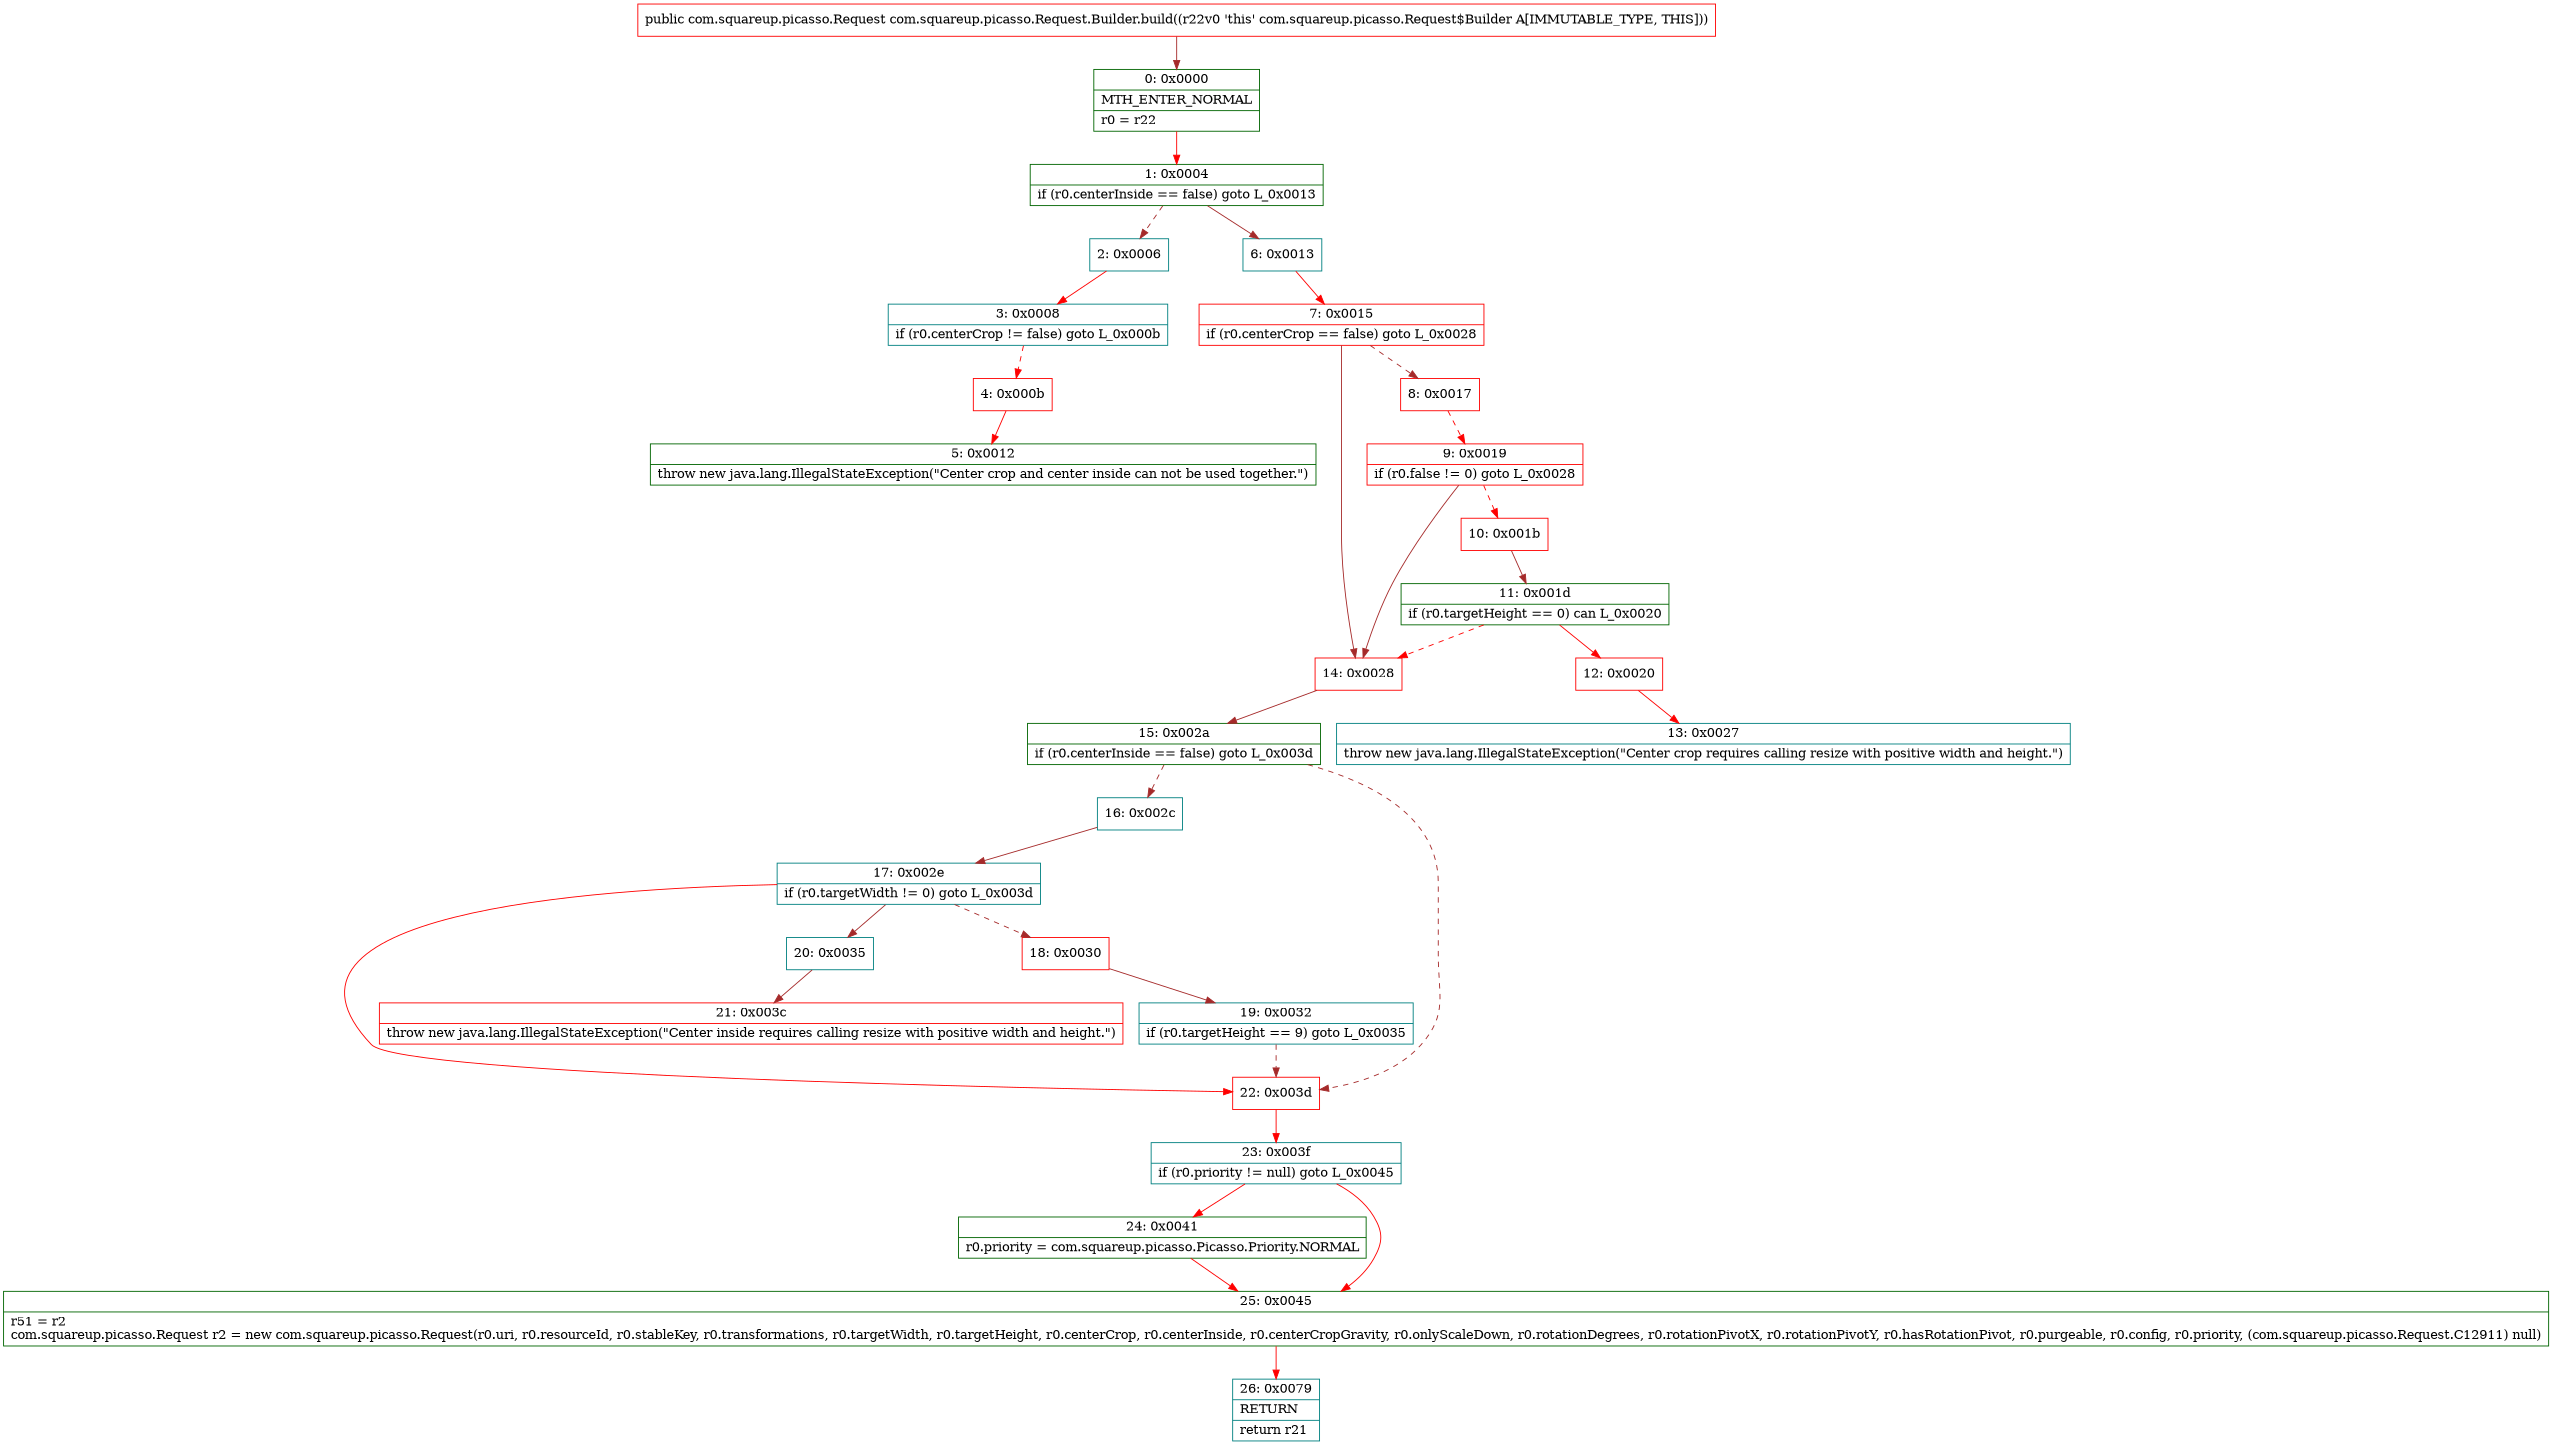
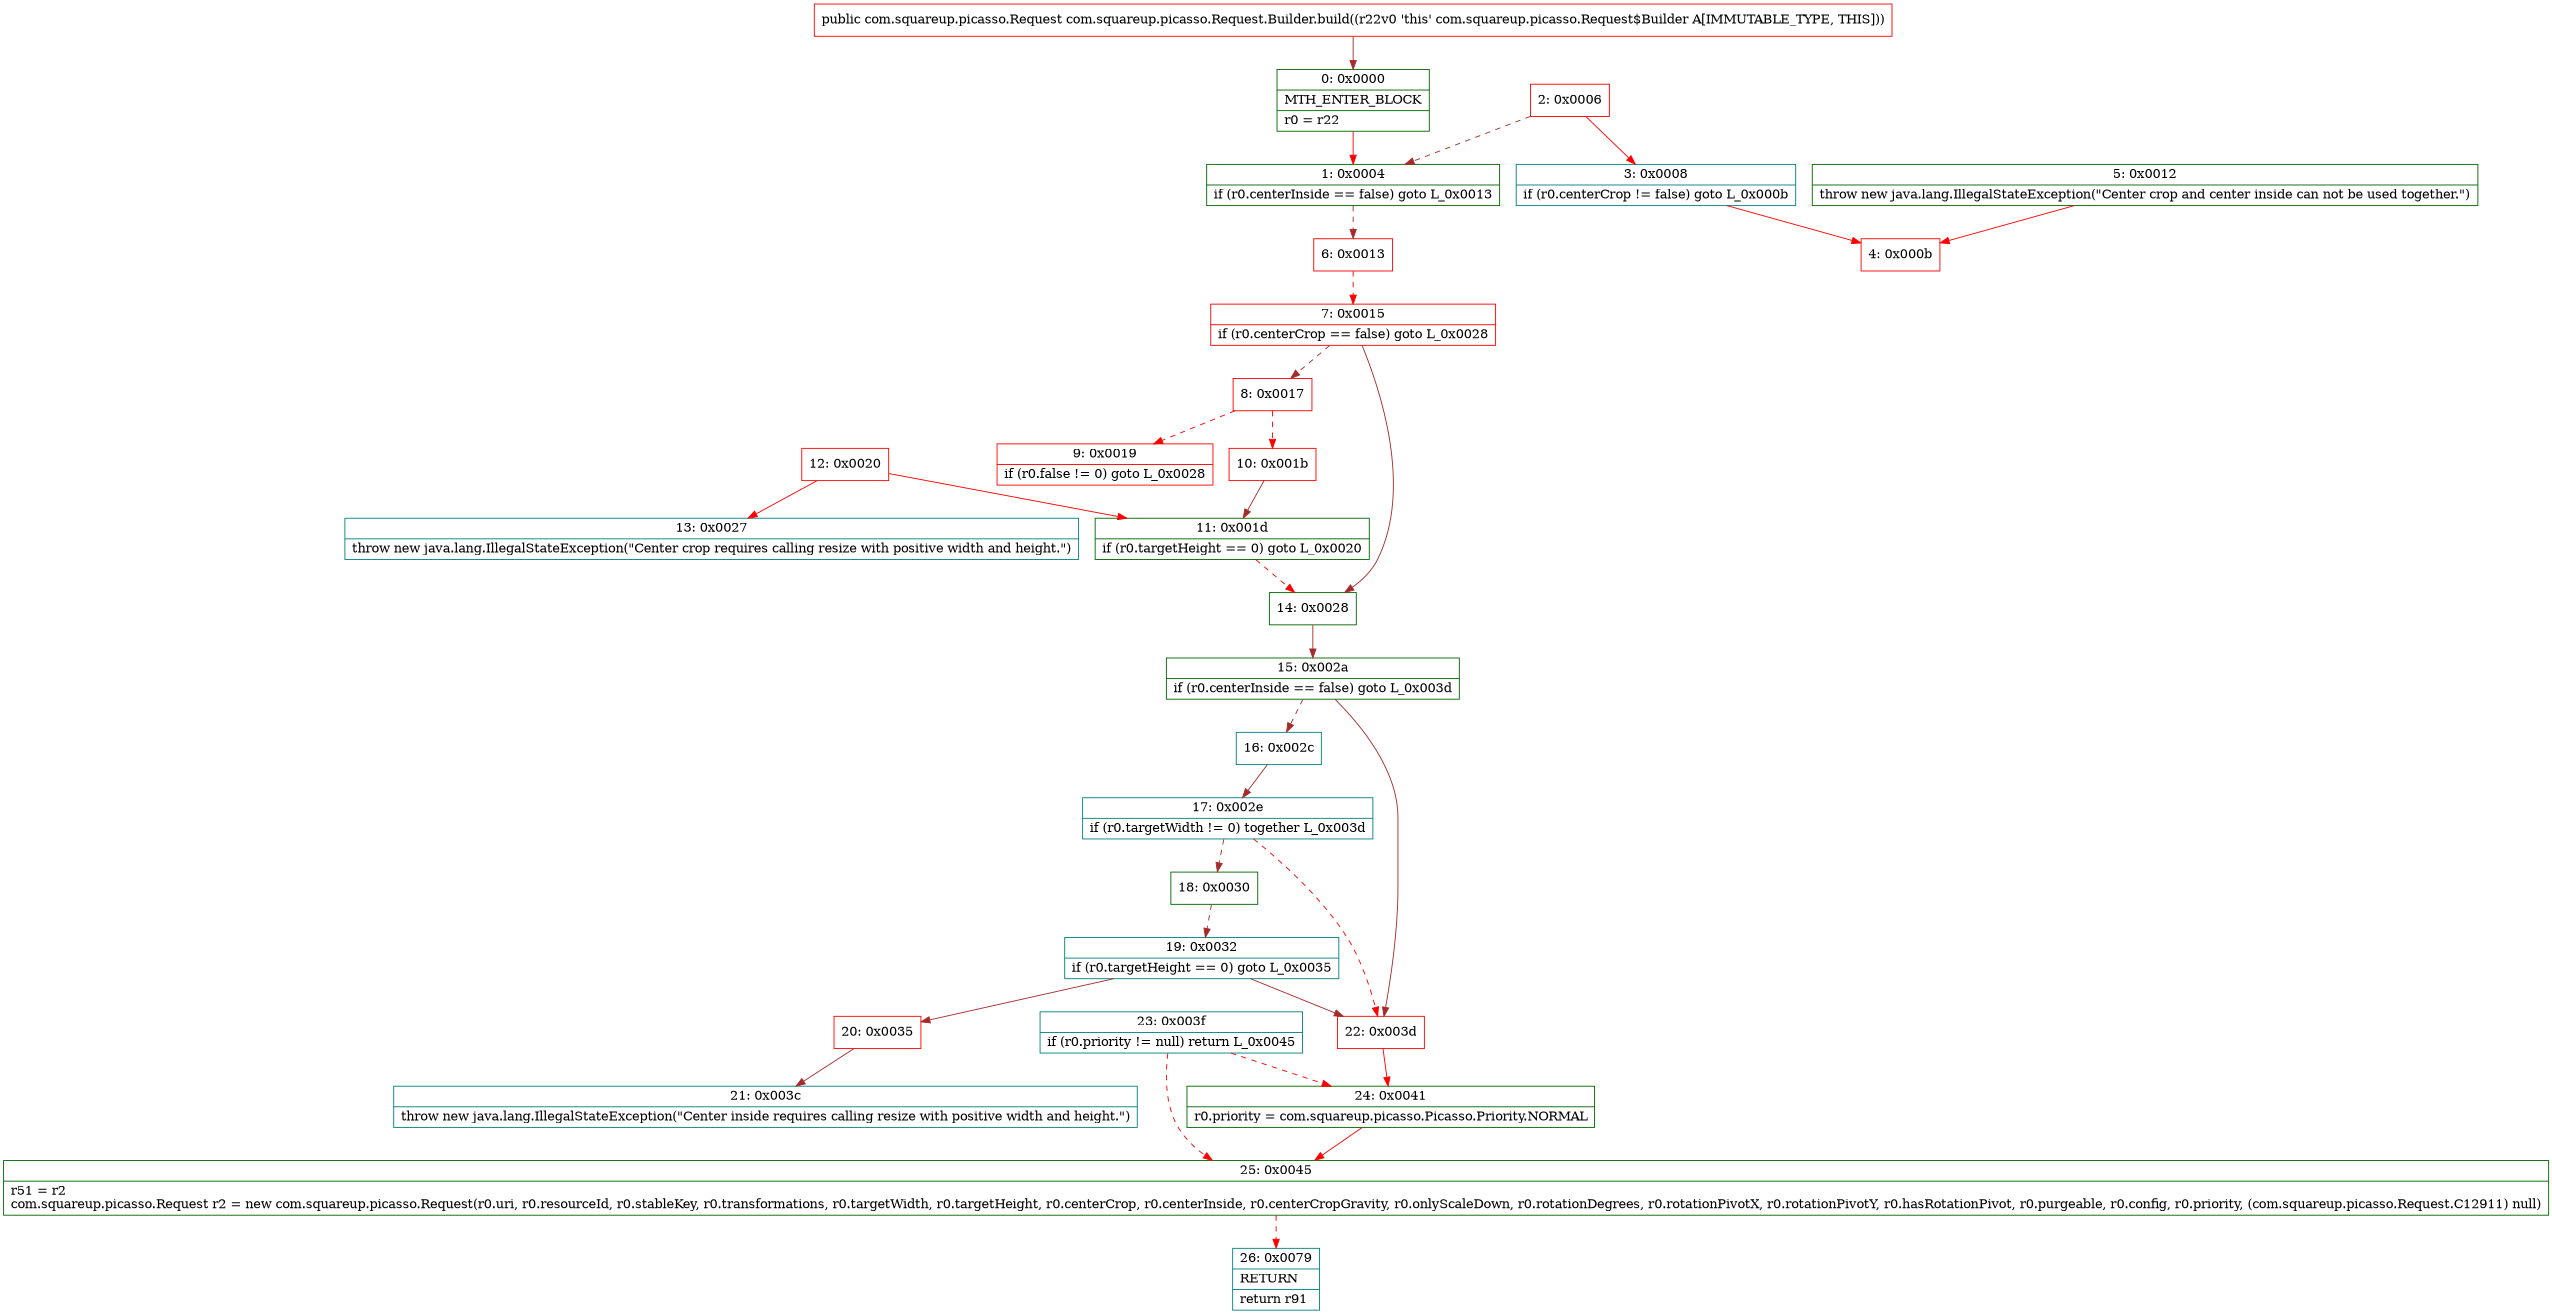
(1177, 100) -> (1353, 100)
(1154, 218) -> (1472, 139)
(1229, 220) -> (1353, 218)
(1129, 255) -> (1570, 100)
(1282, 255) -> (1353, 255)
(1307, 284) -> (1353, 283)
(1021, 357) -> (1790, 223)
(1001, 423) -> (2012, 223)
(1489, 497) -> (1273, 425)
(1404, 563) -> none
(1535, 614) -> (1232, 549)
(1576, 639) -> (1003, 495)
(1359, 674) -> (1313, 609)
(909, 894) -> (1228, 828)
(870, 918) -> (1022, 999)
(1438, 923) -> (1398, 844)
(830, 954) -> (877, 1032)
(1066, 954) -> (1214, 888)
(1158, 984) -> (1209, 917)
(751, 1023) -> (765, 1107)
(1276, 1033) -> (1202, 968)
(1276, 1056) -> (1293, 996)
(534, 1068) -> (1329, 913)
(1276, 1122) -> (1385, 1063)
(1276, 1173) -> (1171, 1042)
(1223, 1198) -> (1277, 1068)
(1380, 1231) -> (1171, 1110)
(1276, 1358) -> (1276, 1227)
(1274, 1430) -> (1274, 1299)
